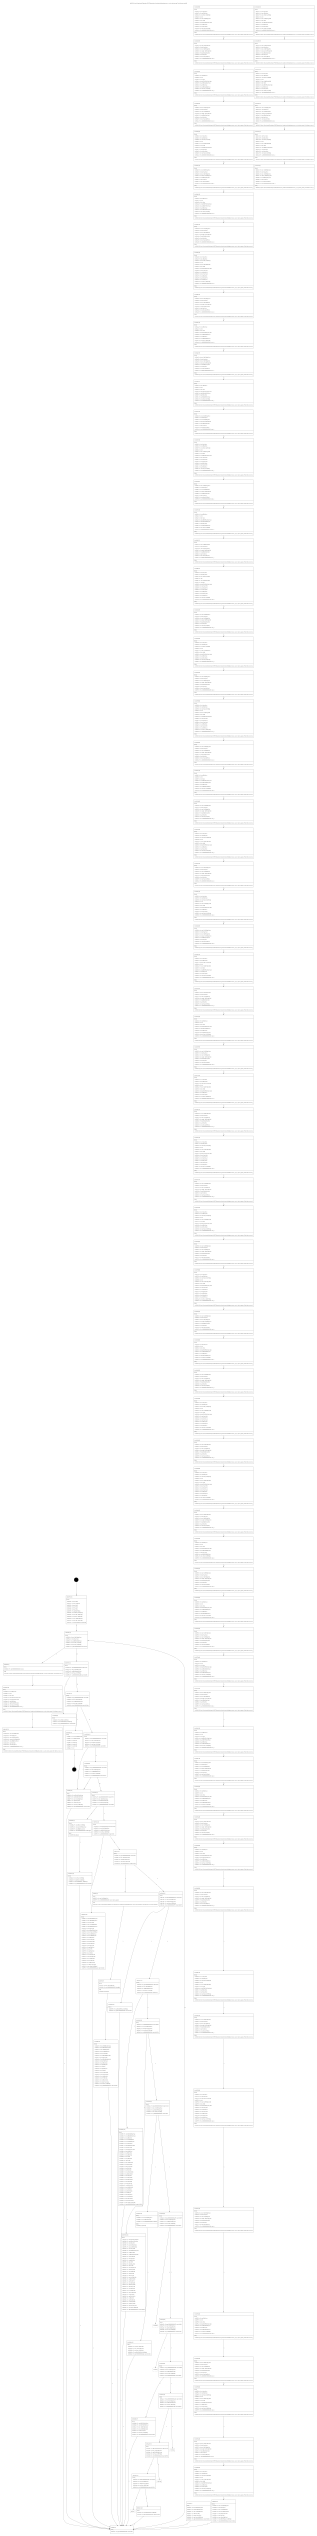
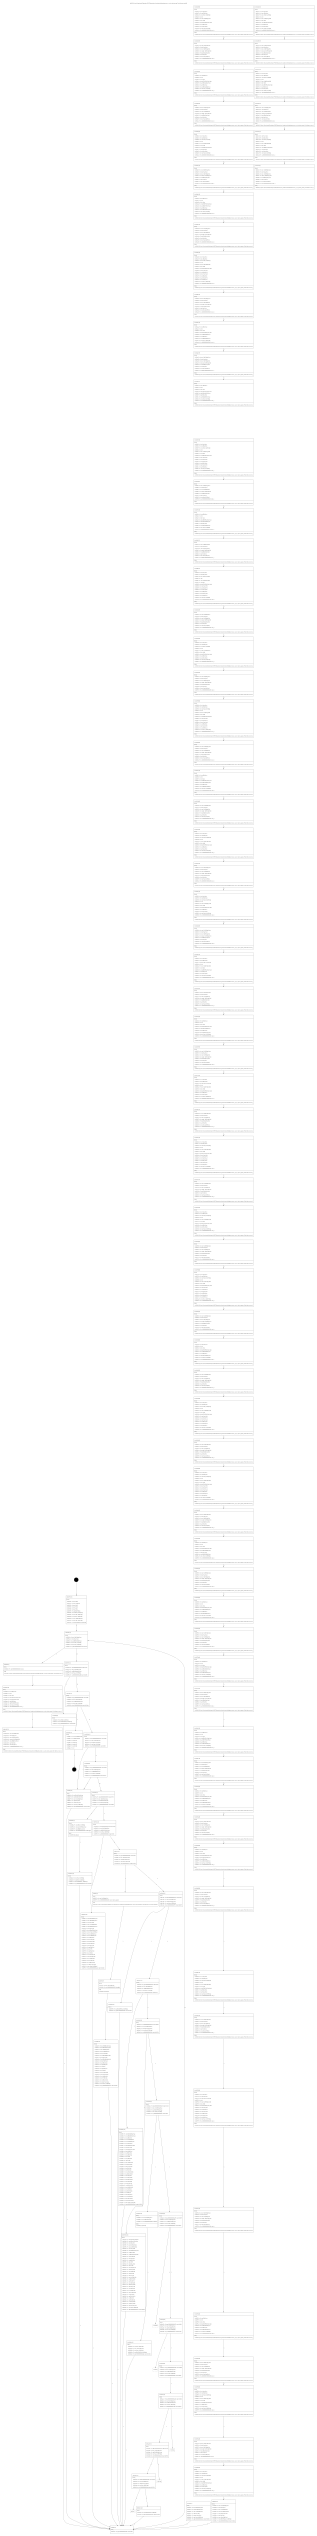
(224, 423) -> none
(143, 2427) -> none
